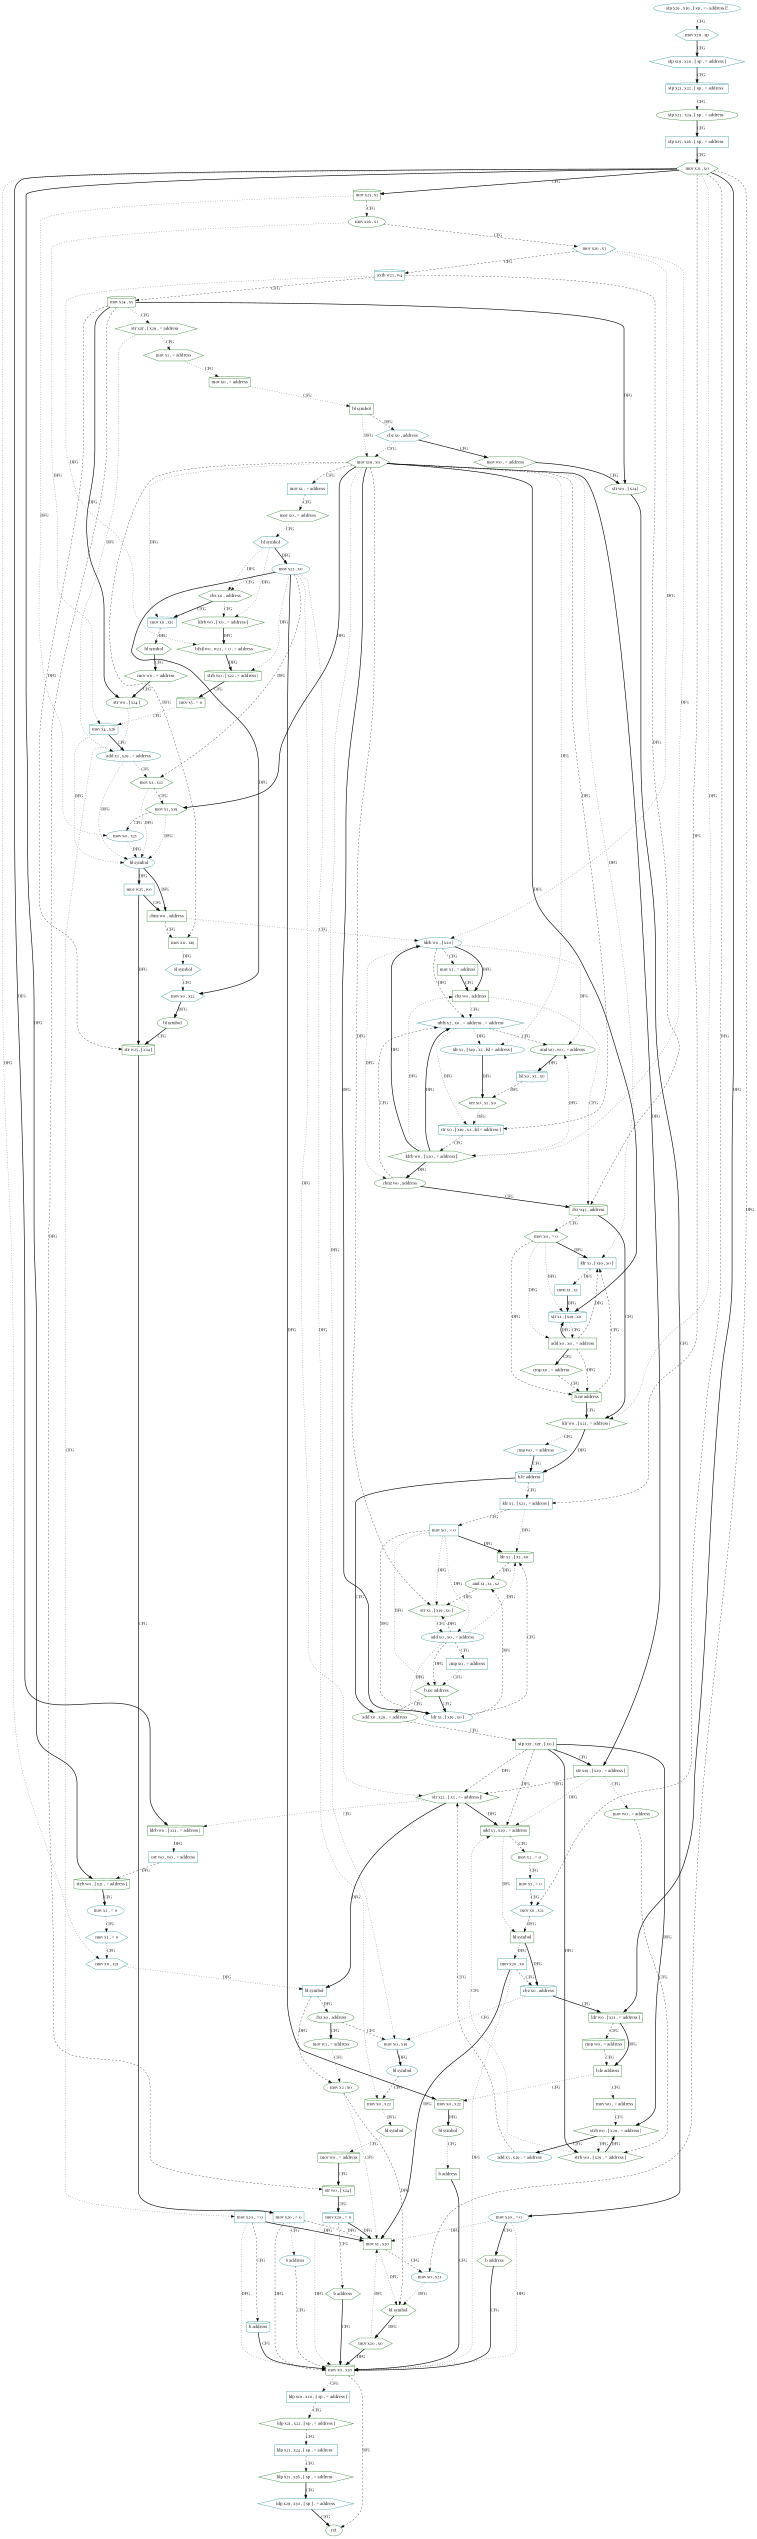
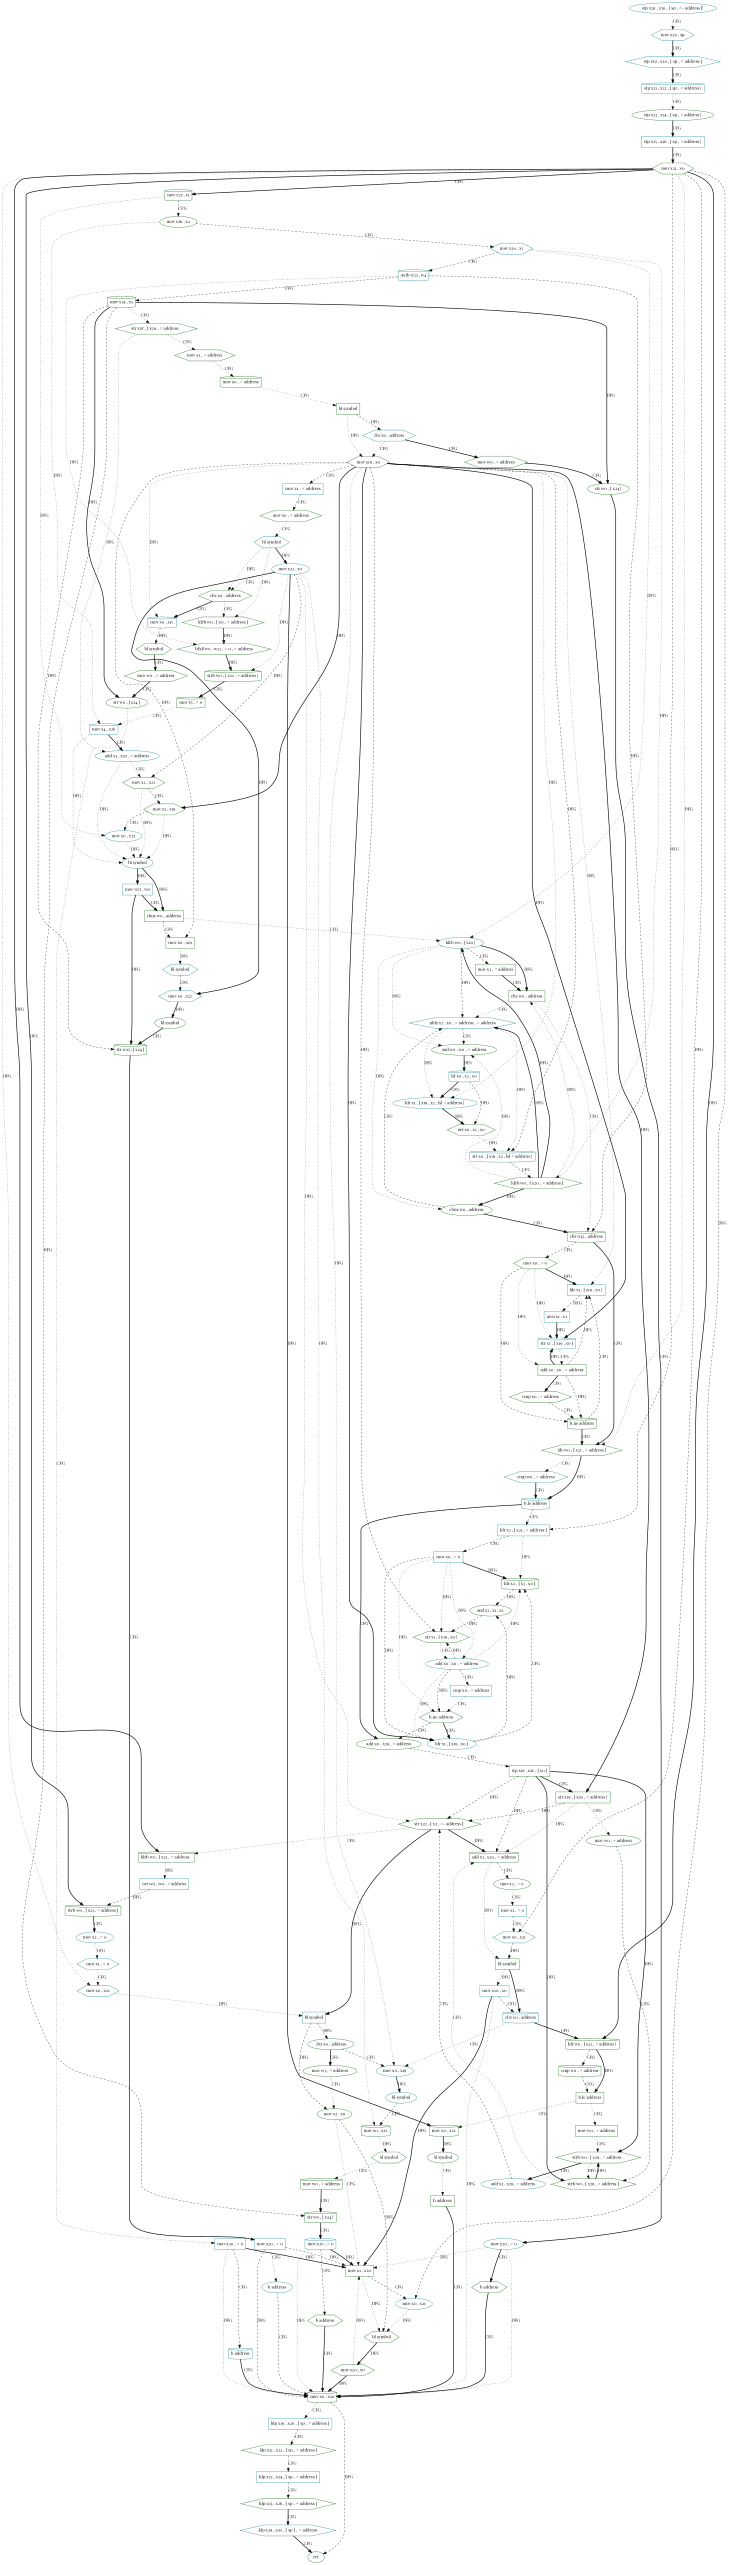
none -> (451, 1089)
